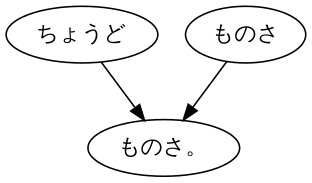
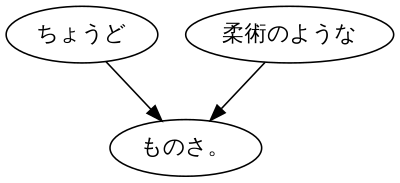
(246, 35) -> (290, 35)
